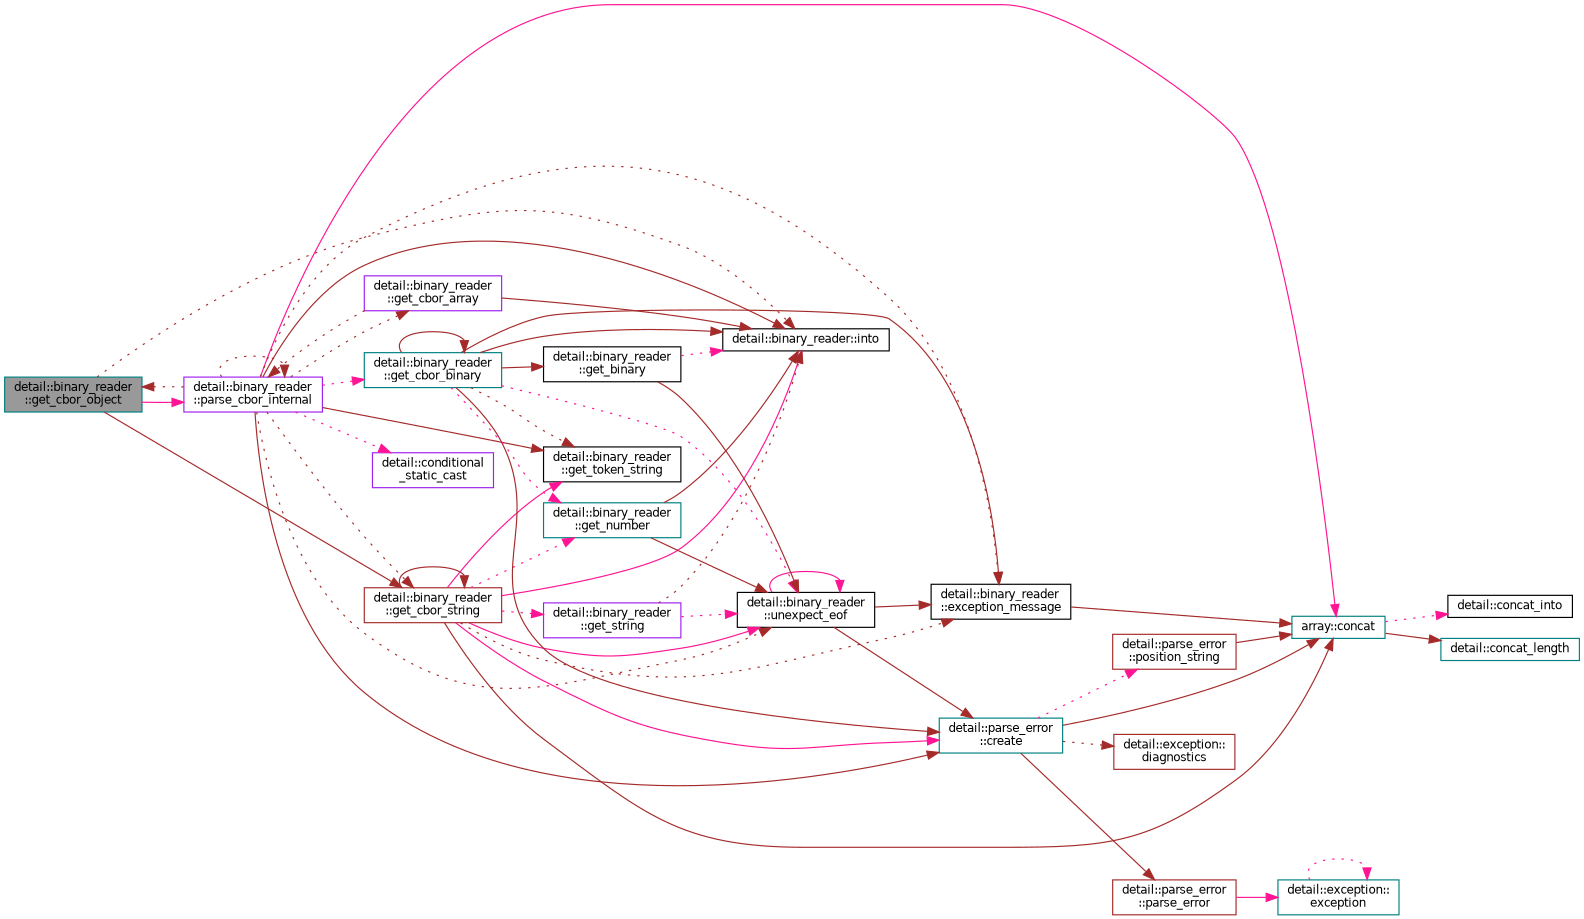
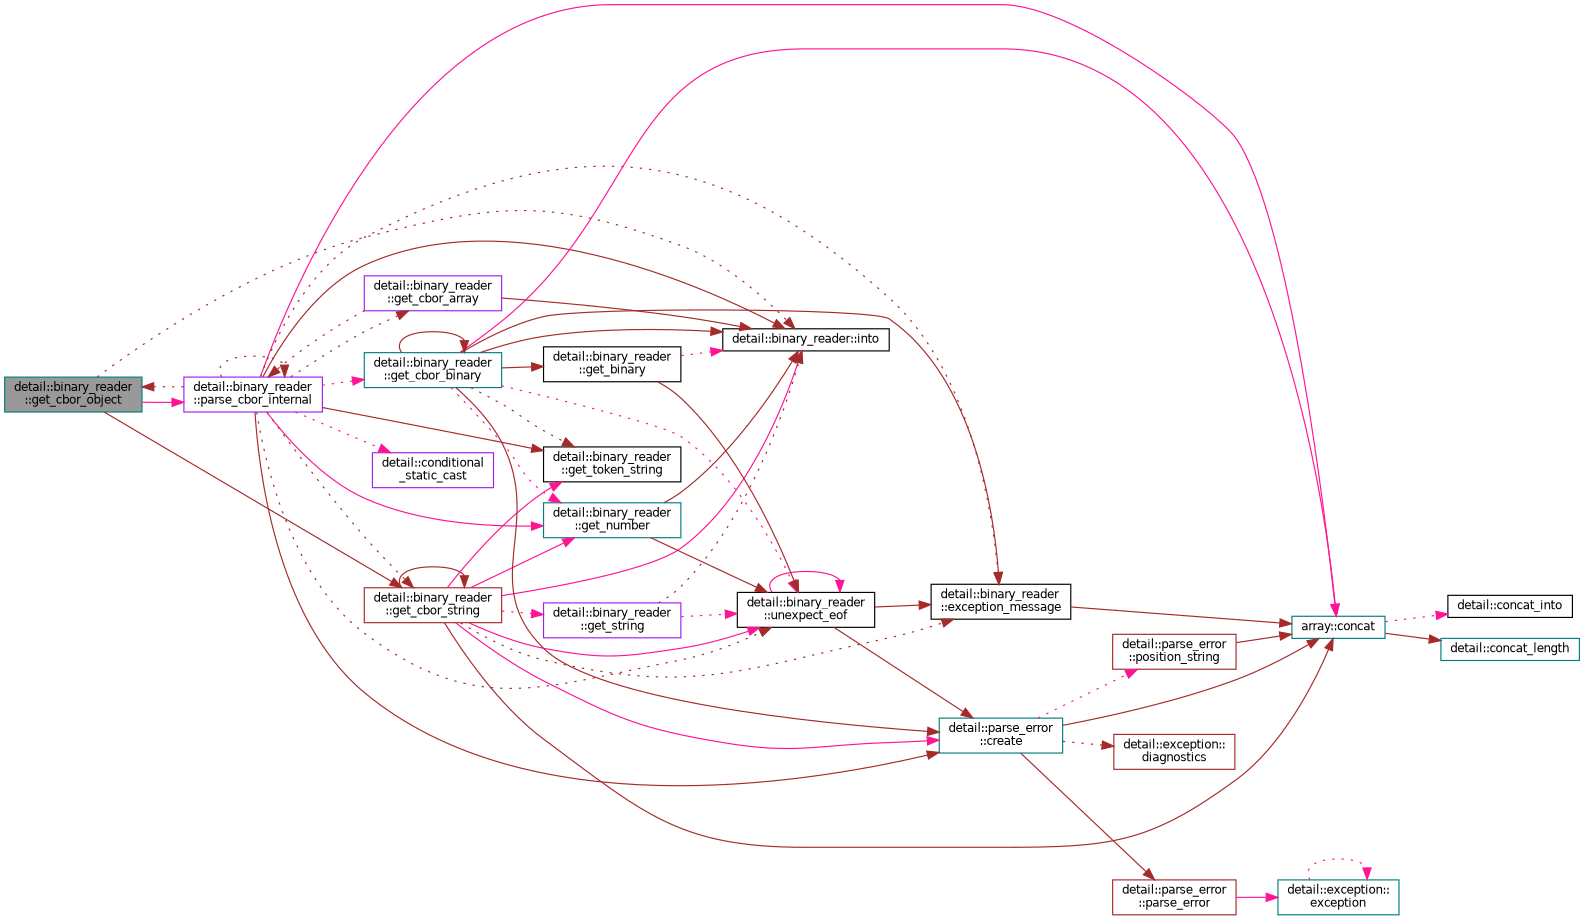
none -> (1014, 51)
none -> (383, 505)
(522, 563) -> (522, 563)
